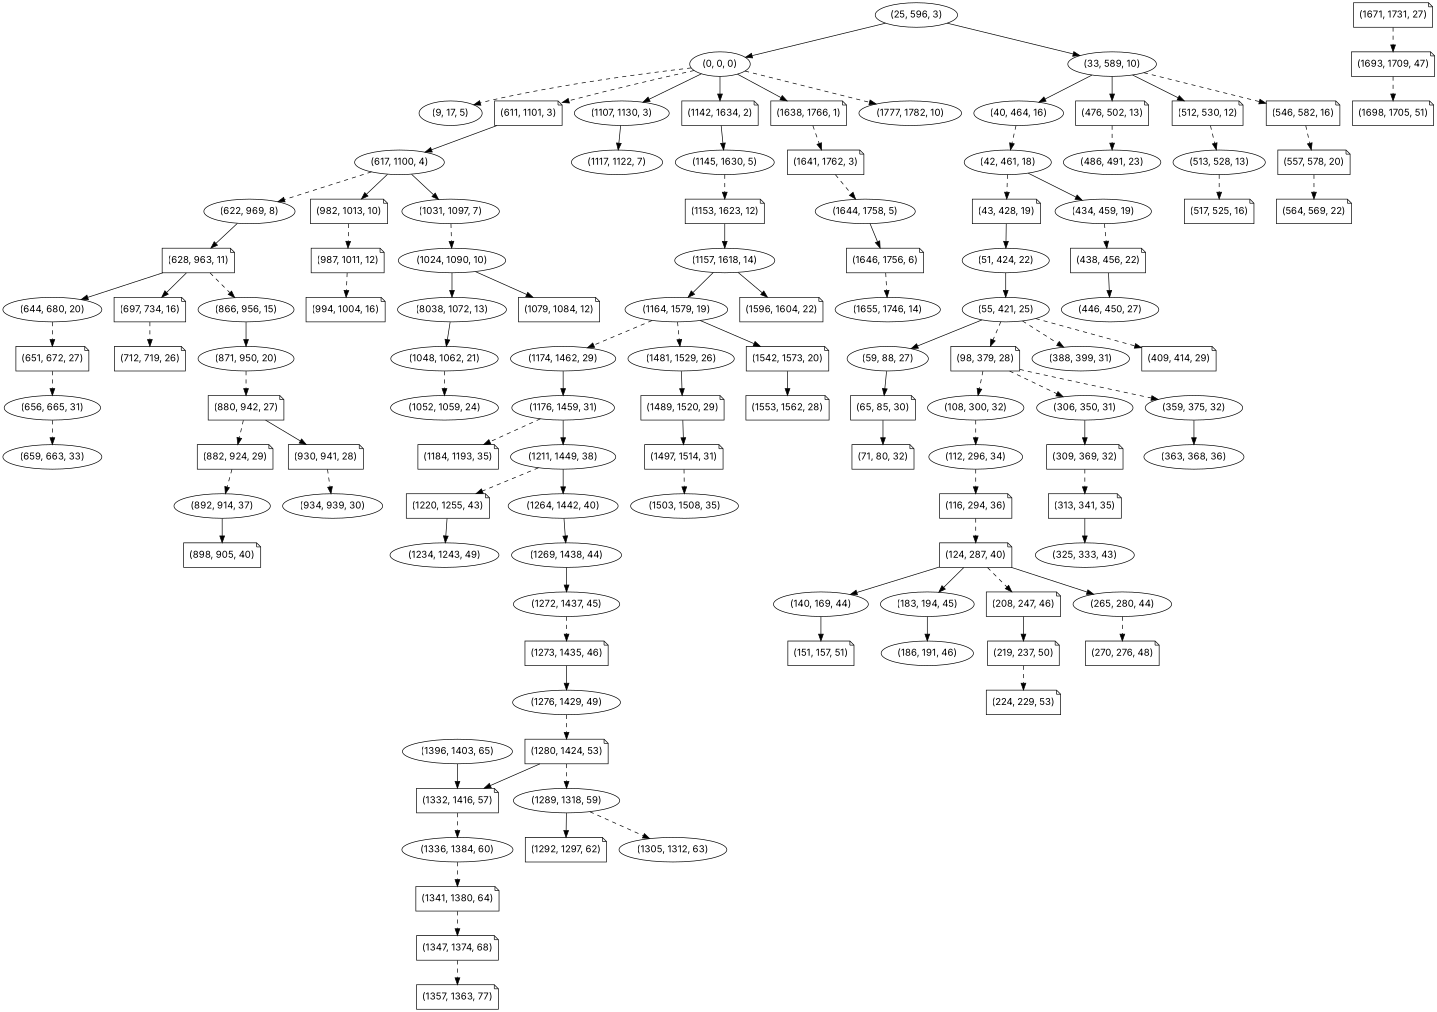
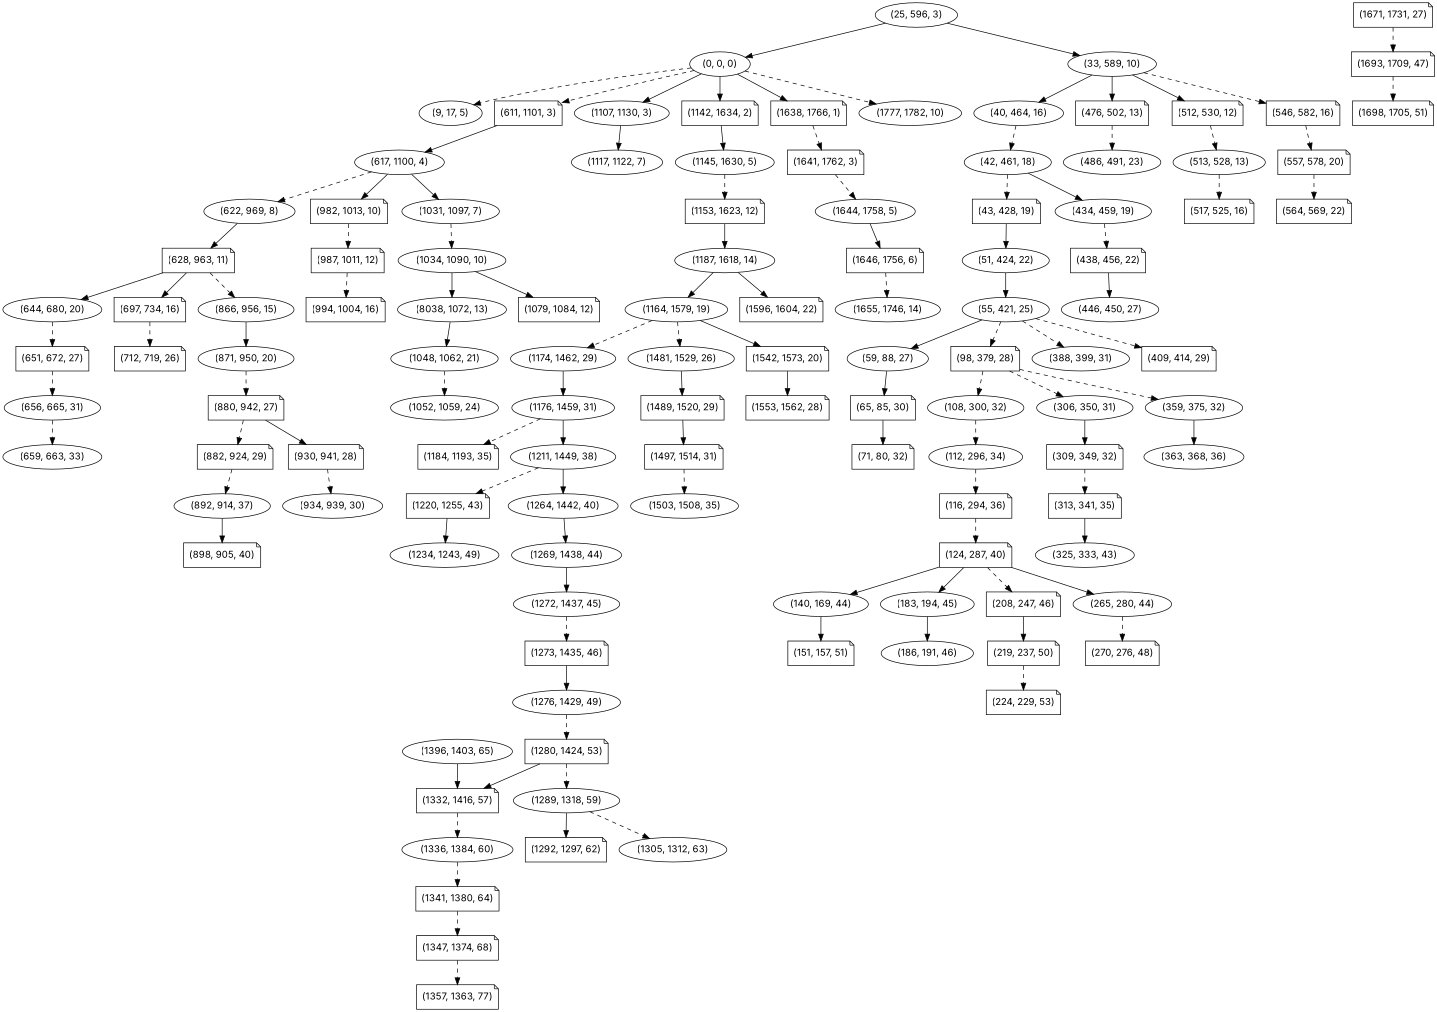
(452, 261) -> (452, 261)
(725, 261) -> (725, 261)
(1085, 457) -> (1085, 457)
